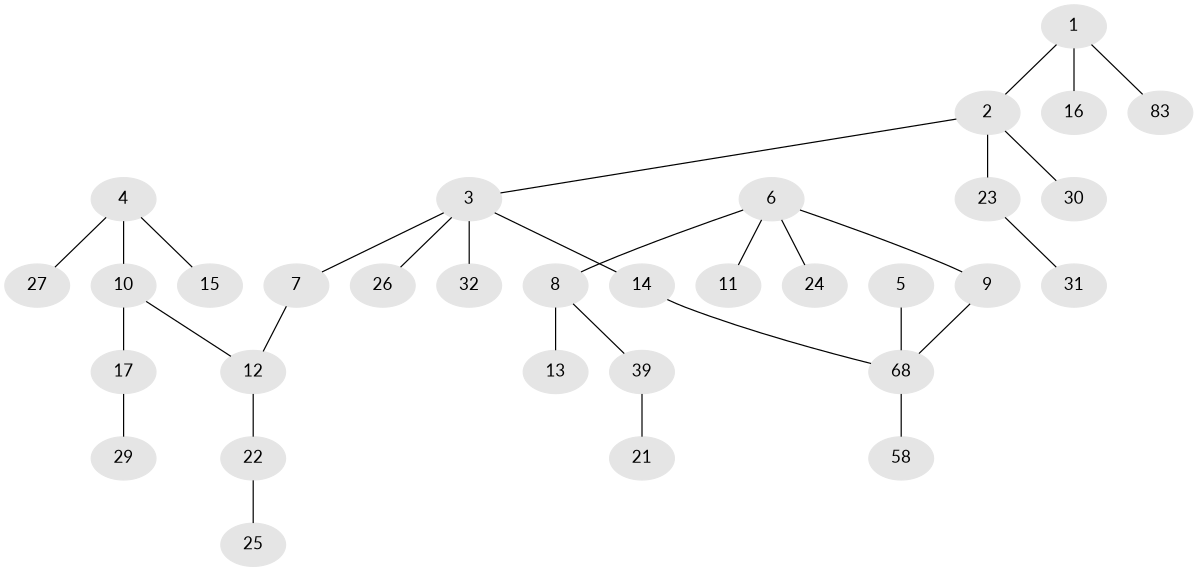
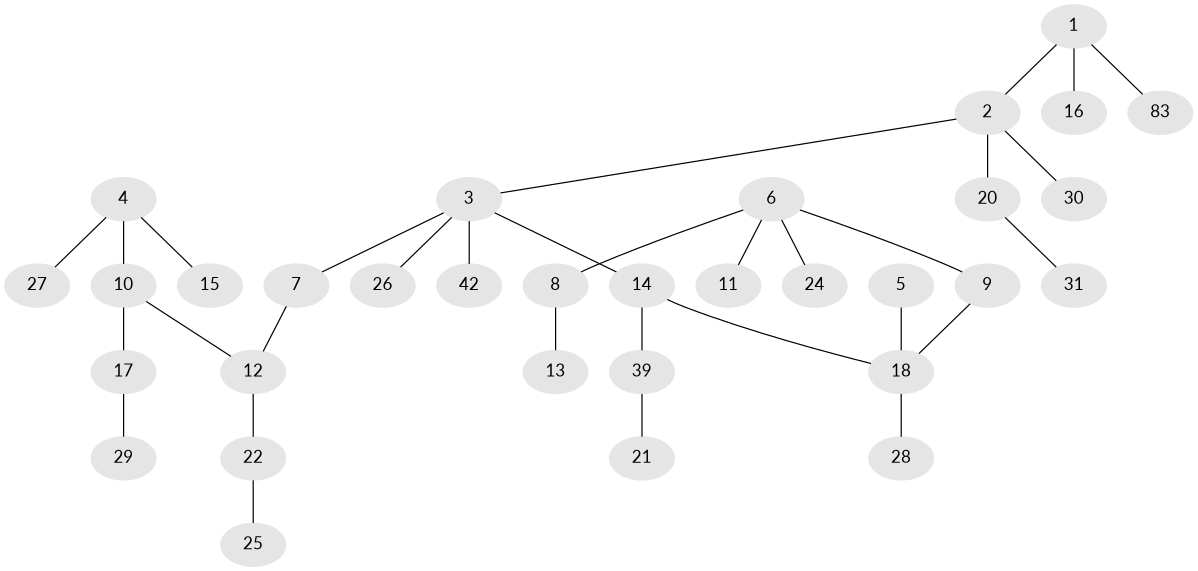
(988, 199) -> (988, 199)
(469, 286) -> (469, 286)
(599, 329) -> (642, 329)
(901, 372) -> (901, 372)
(901, 458) -> (901, 458)
